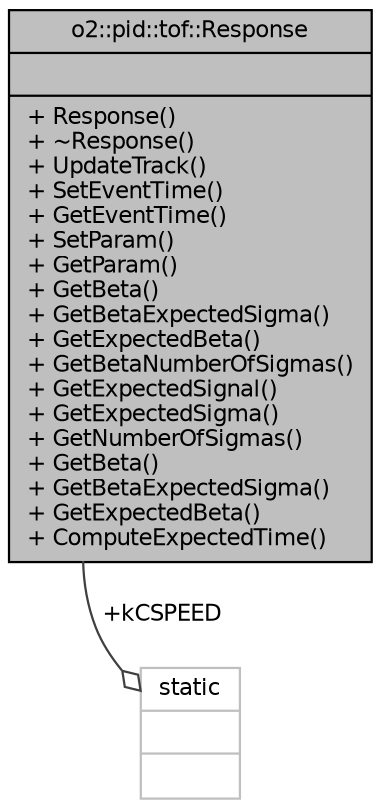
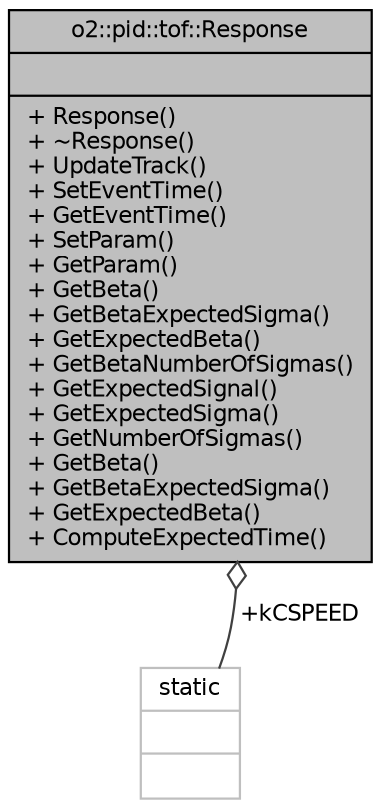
(93, 619) -> (231, 629)
